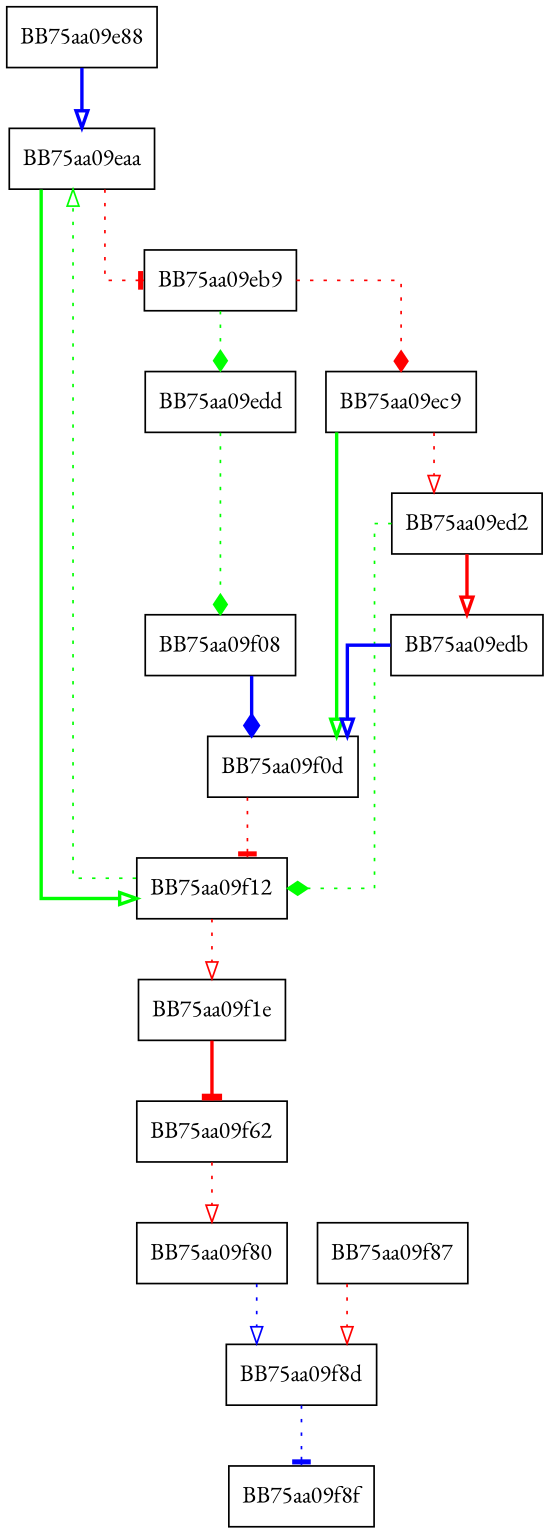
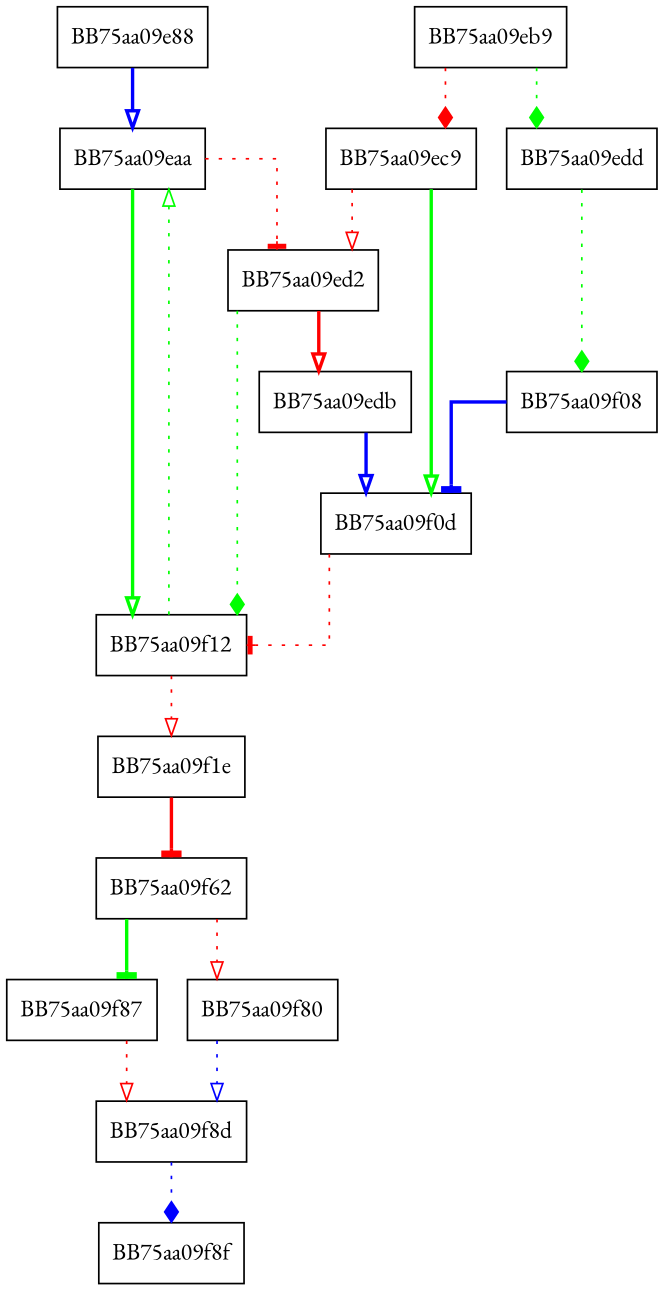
(105, 250) -> (277, 164)
(252, 696) -> (451, 416)
none -> (127, 945)
(301, 1431) -> (171, 1182)
